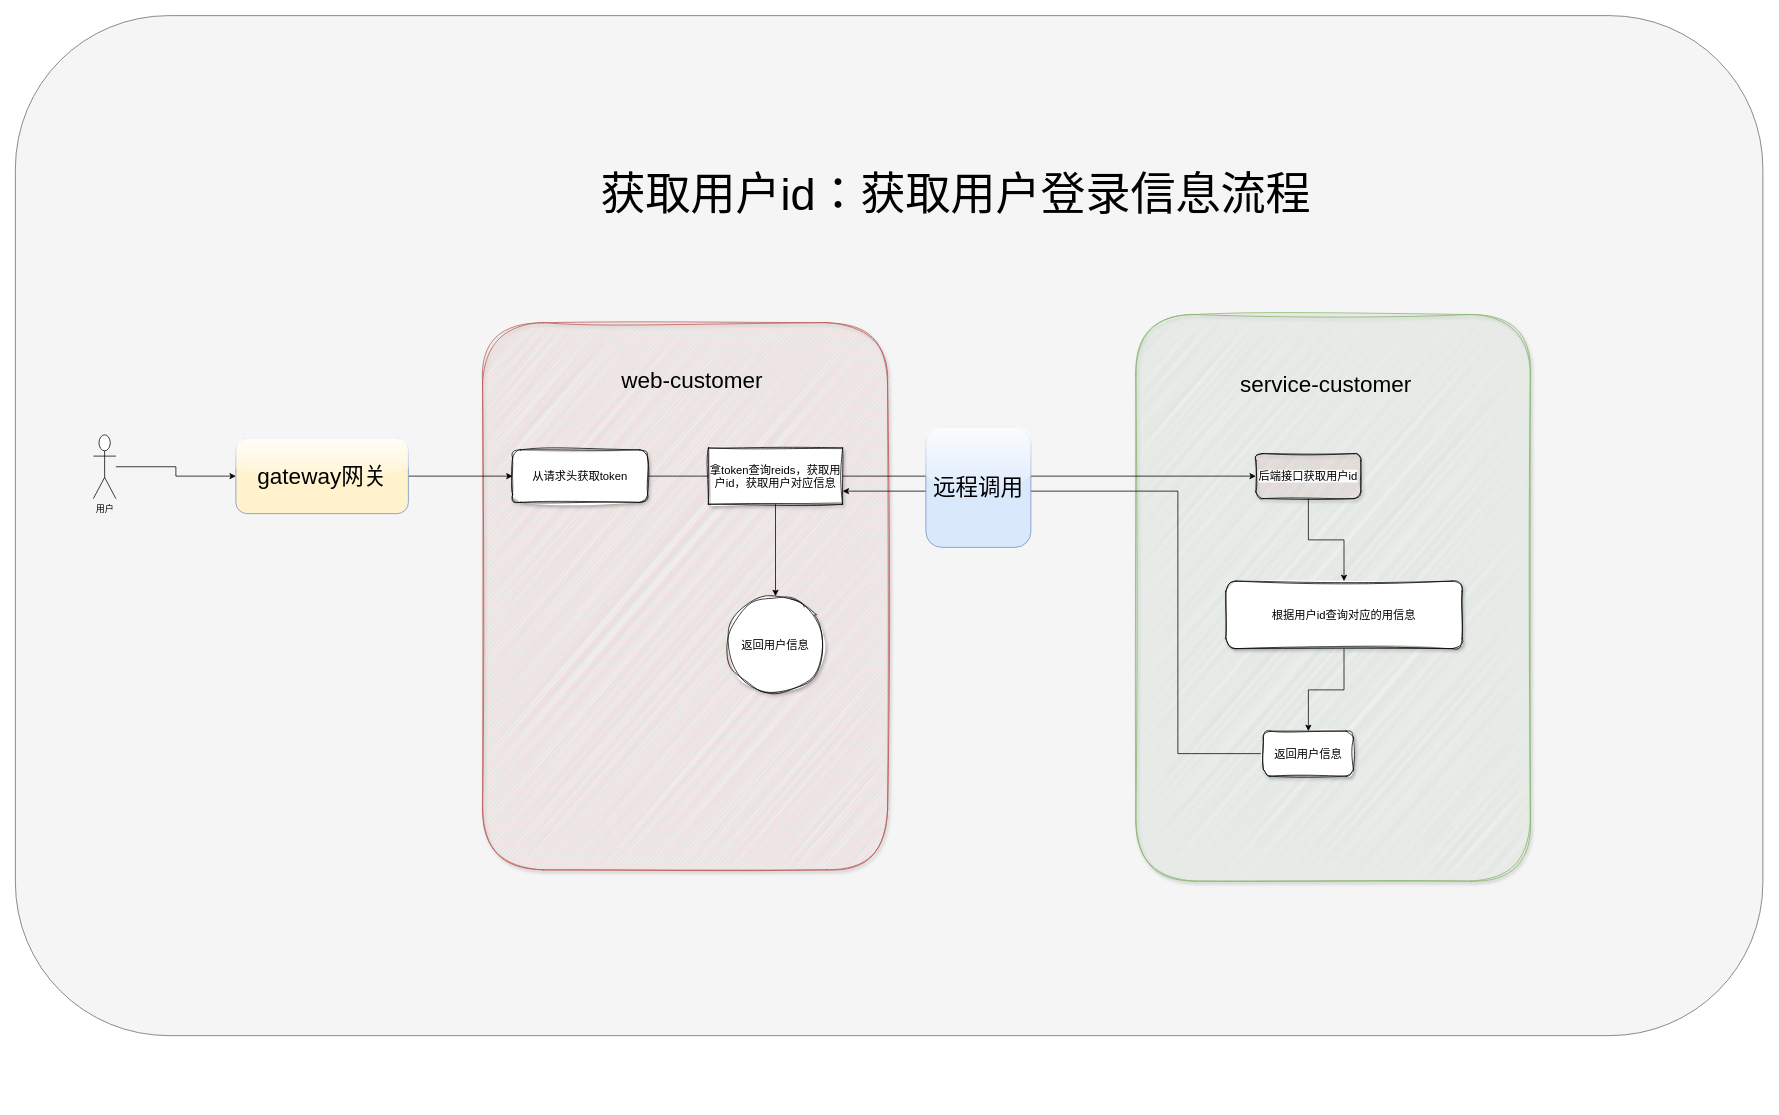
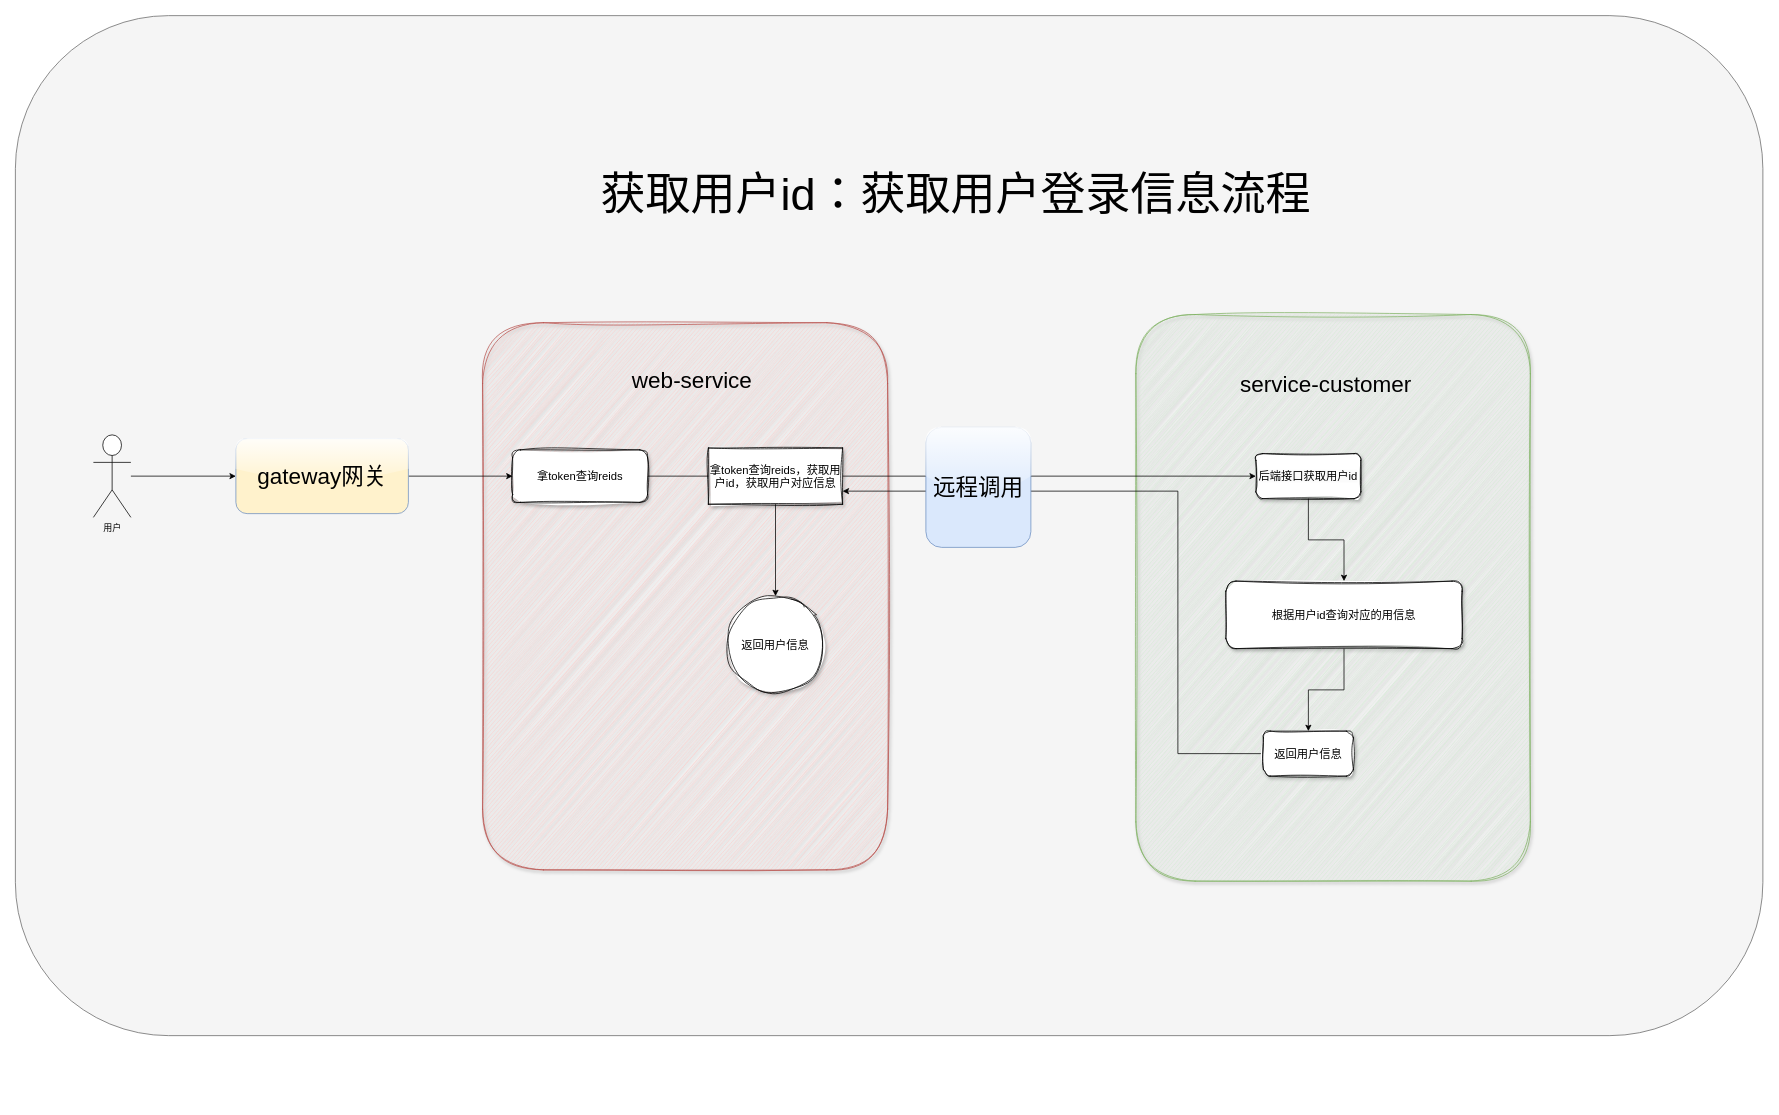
(692, 380) -> (692, 380)
(105, 467) -> (112, 476)
(580, 476) -> (580, 476)
(1308, 476) -> (1308, 476)
